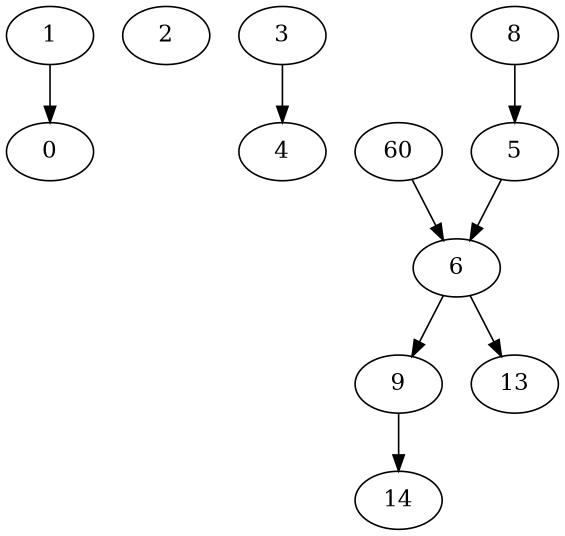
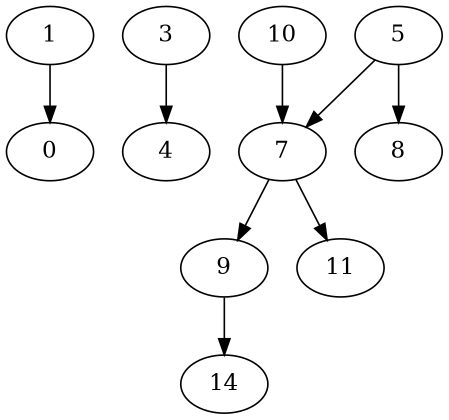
(166, 36) -> none
(515, 86) -> (399, 86)
(399, 152) -> (282, 36)
(457, 268) -> (282, 152)
(515, 384) -> (341, 268)
